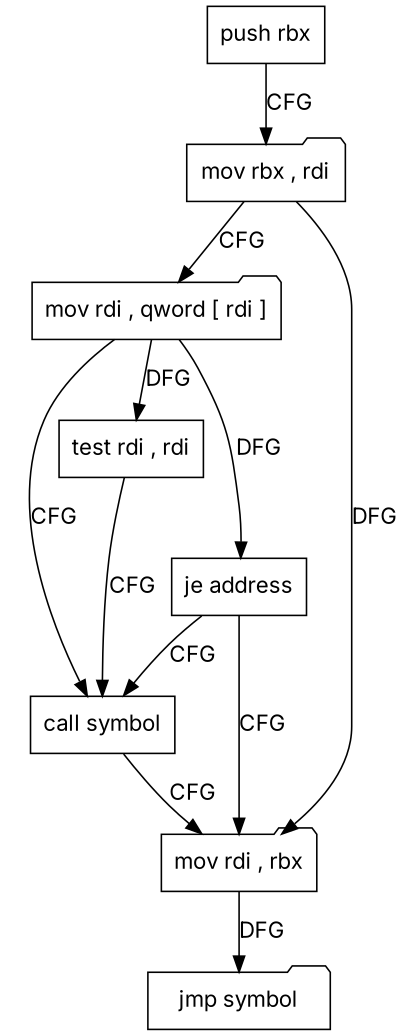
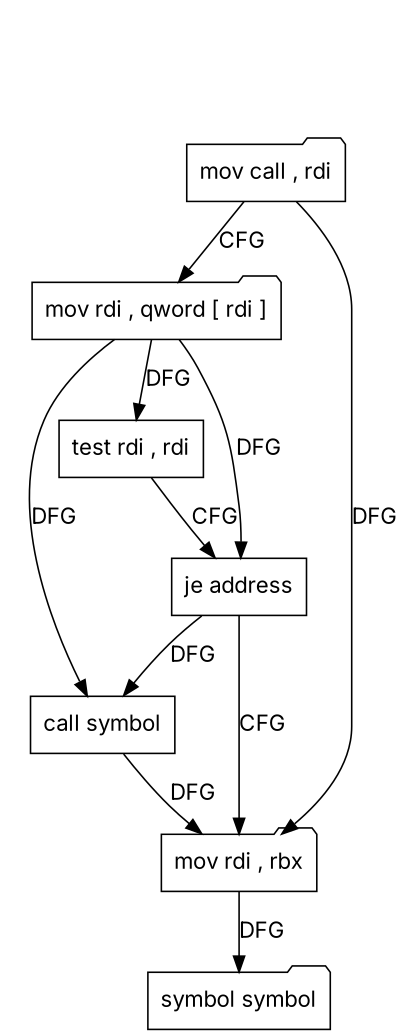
(266, 35) -> none
(266, 173) -> (266, 173)
(54, 518) -> (54, 518)
(107, 578) -> (178, 512)
(193, 656) -> (193, 656)
(193, 794) -> (193, 794)
(239, 1001) -> (239, 1001)
